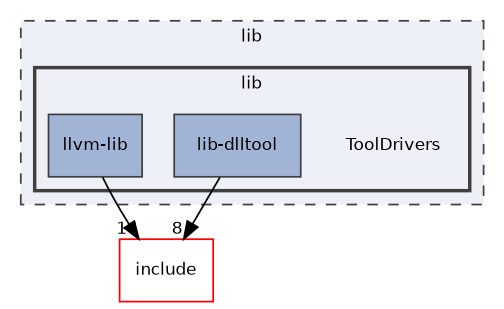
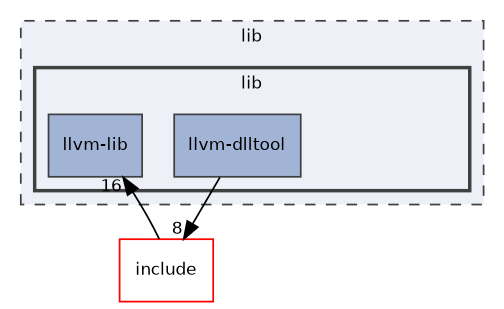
(237, 146) -> (237, 146)
(393, 146) -> none
(115, 201) -> (147, 215)
